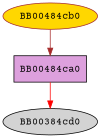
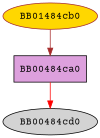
(50, 16) -> (50, 16)
(50, 122) -> (50, 122)
